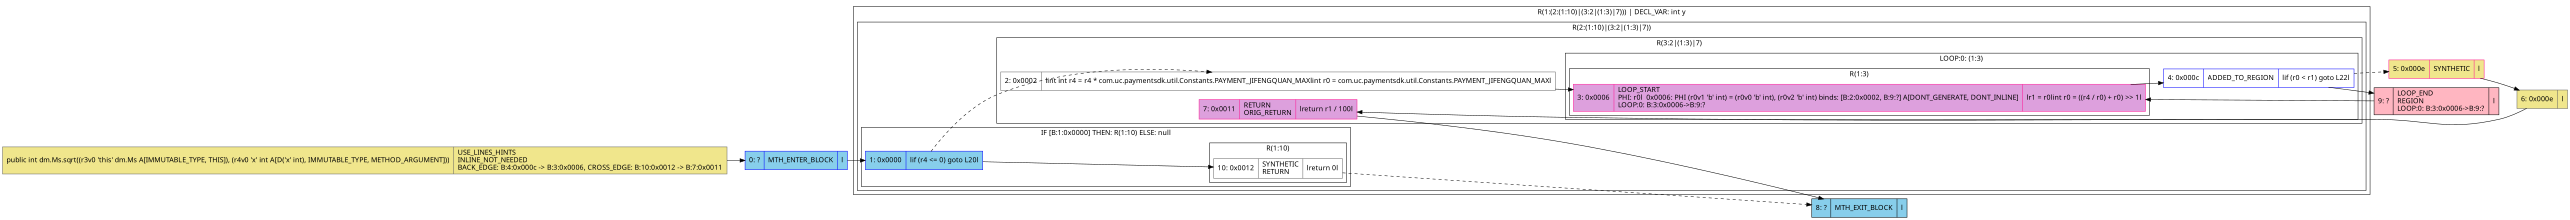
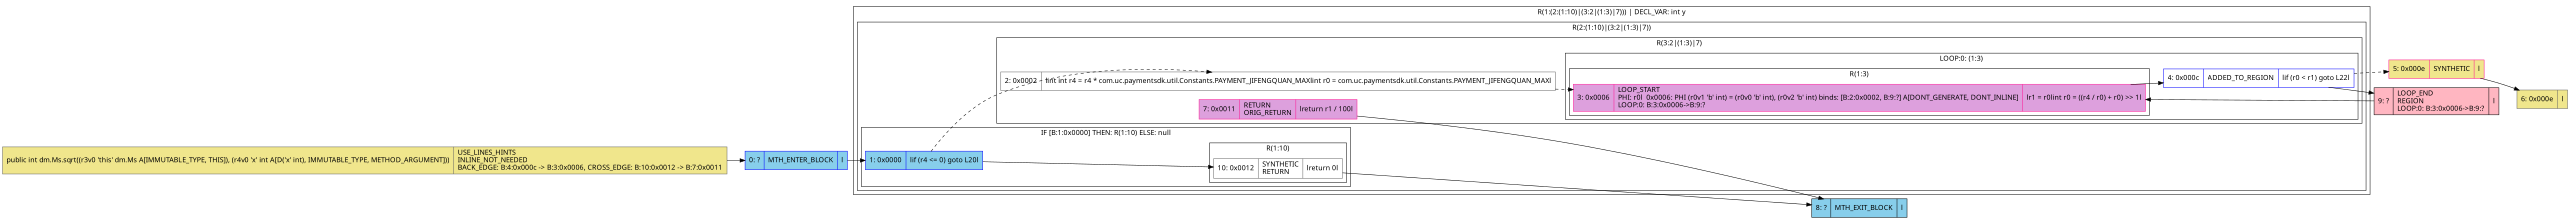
(1562, 89) -> (1562, 89)
(1946, 120) -> none
(1551, 187) -> (1551, 187)
